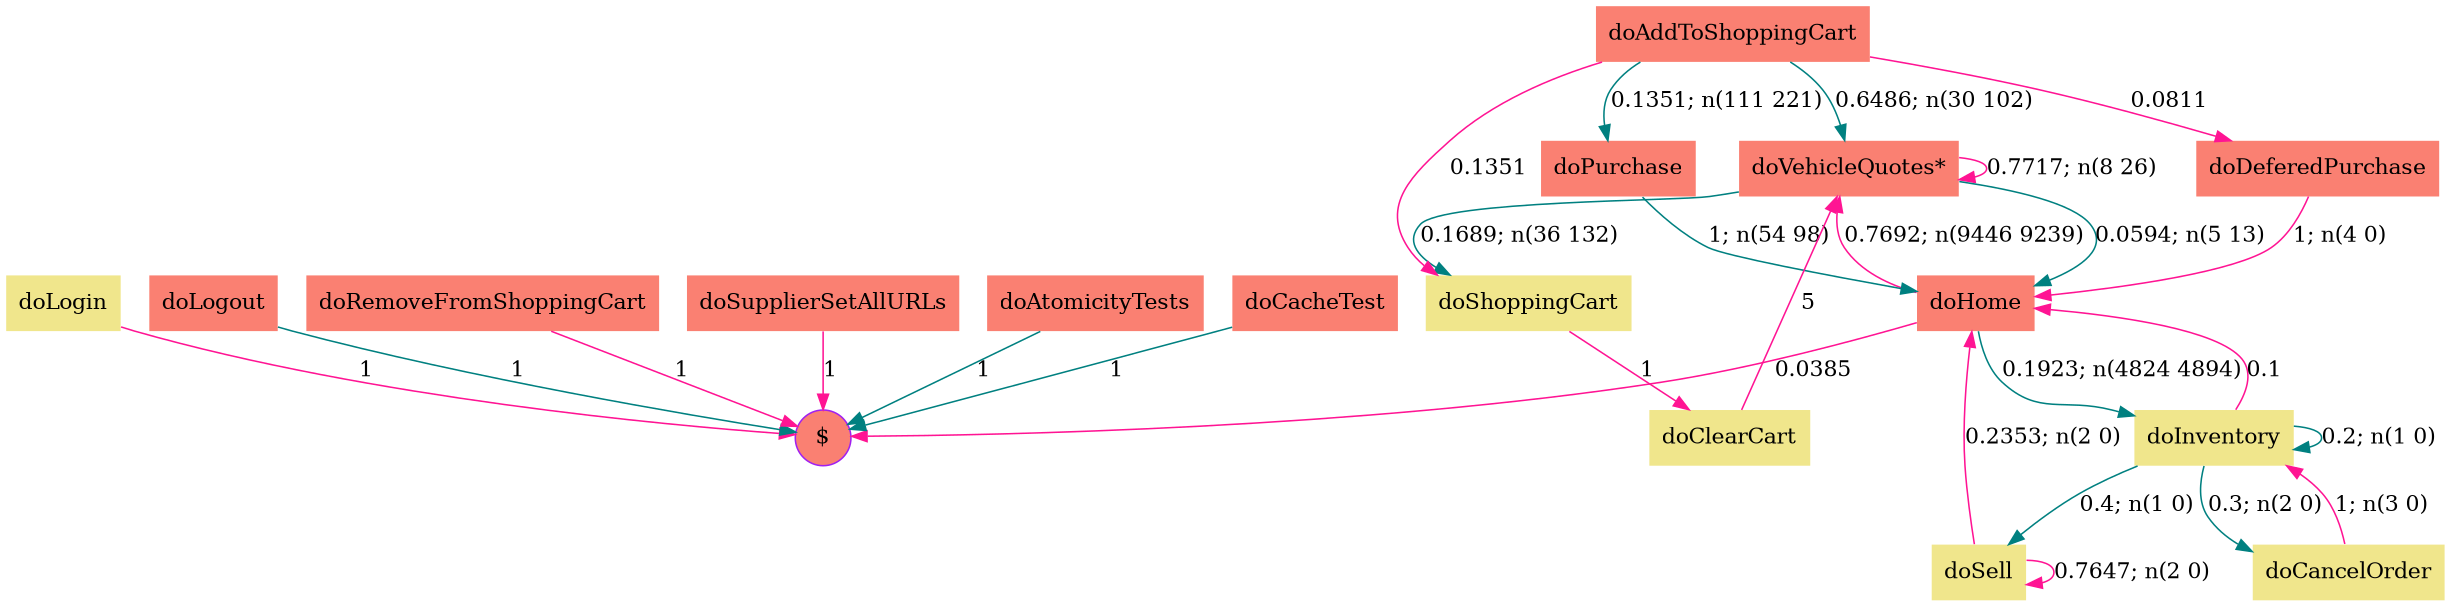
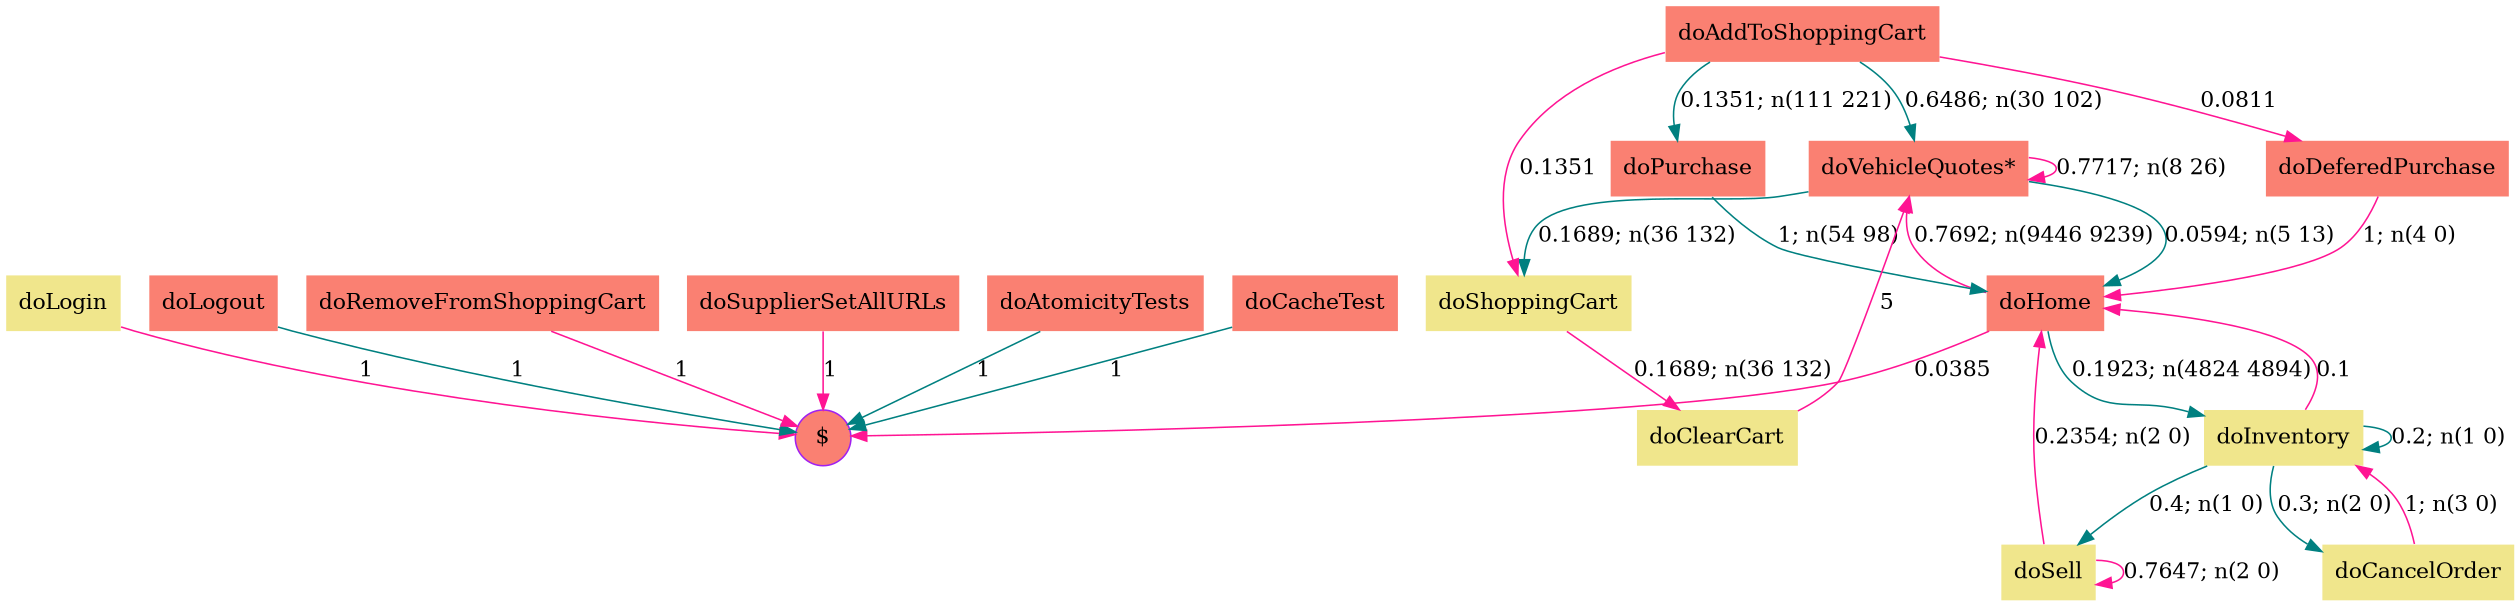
(1648, 371) -> (1733, 371)
(2043, 438) -> (2113, 438)
